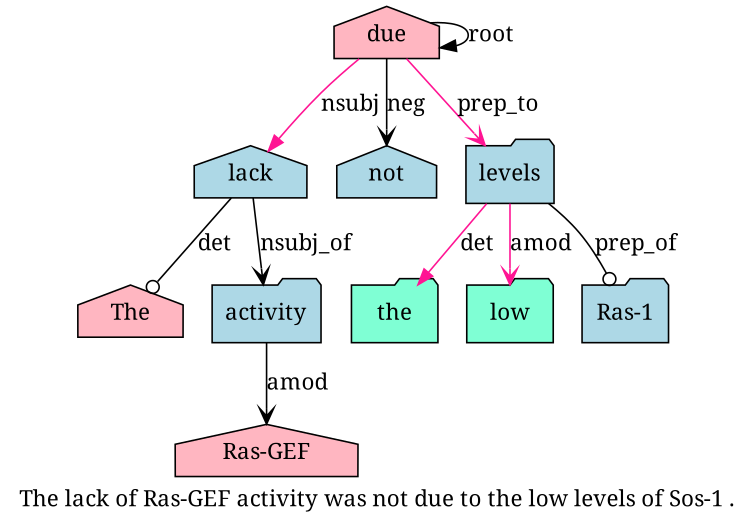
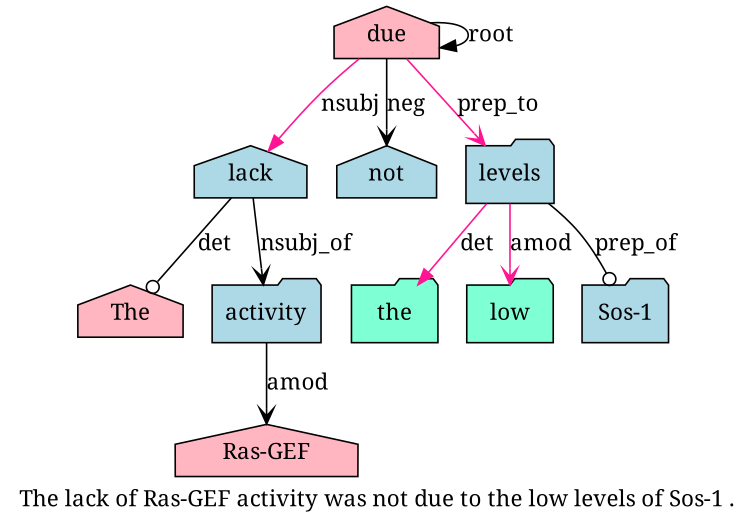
(625, 314) -> (625, 314)
